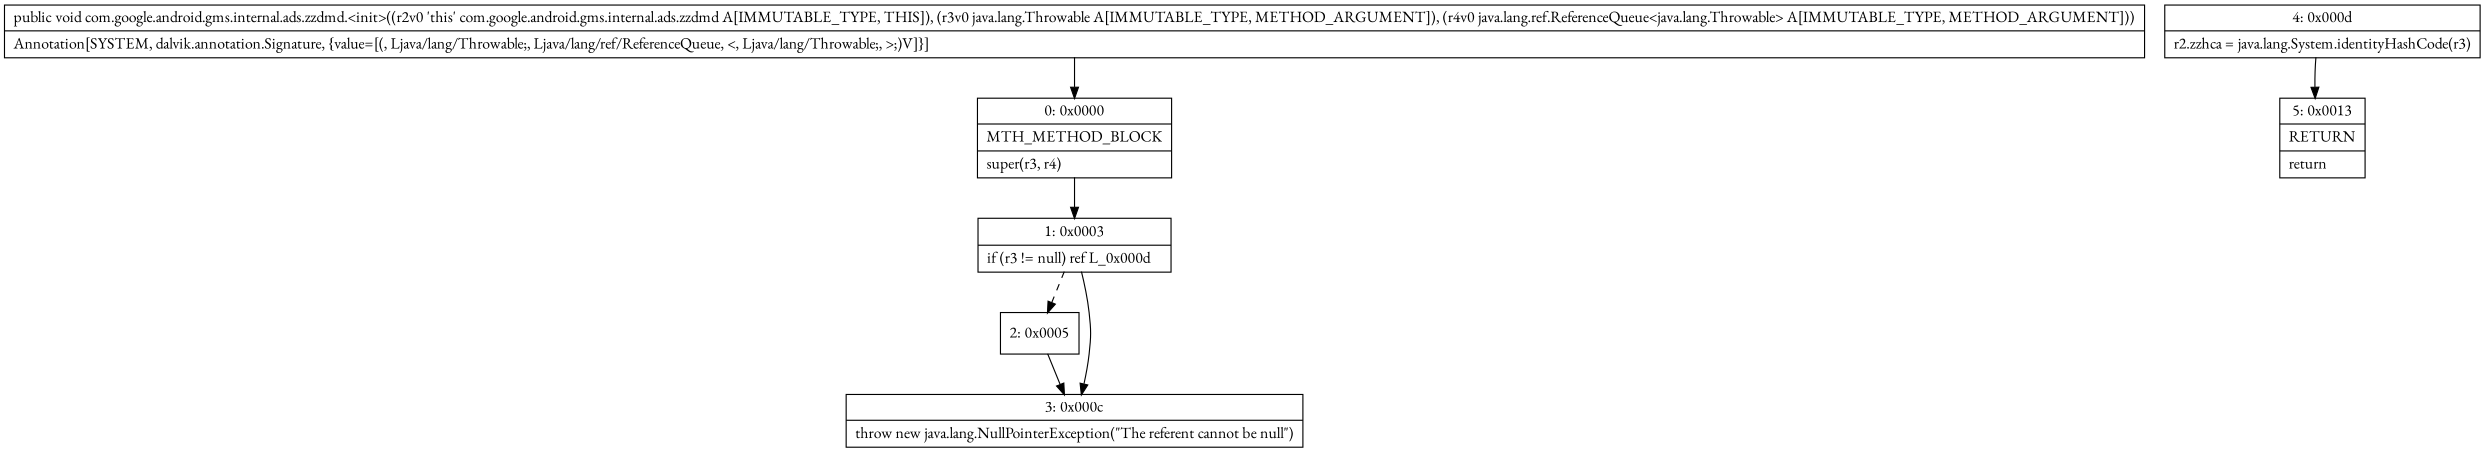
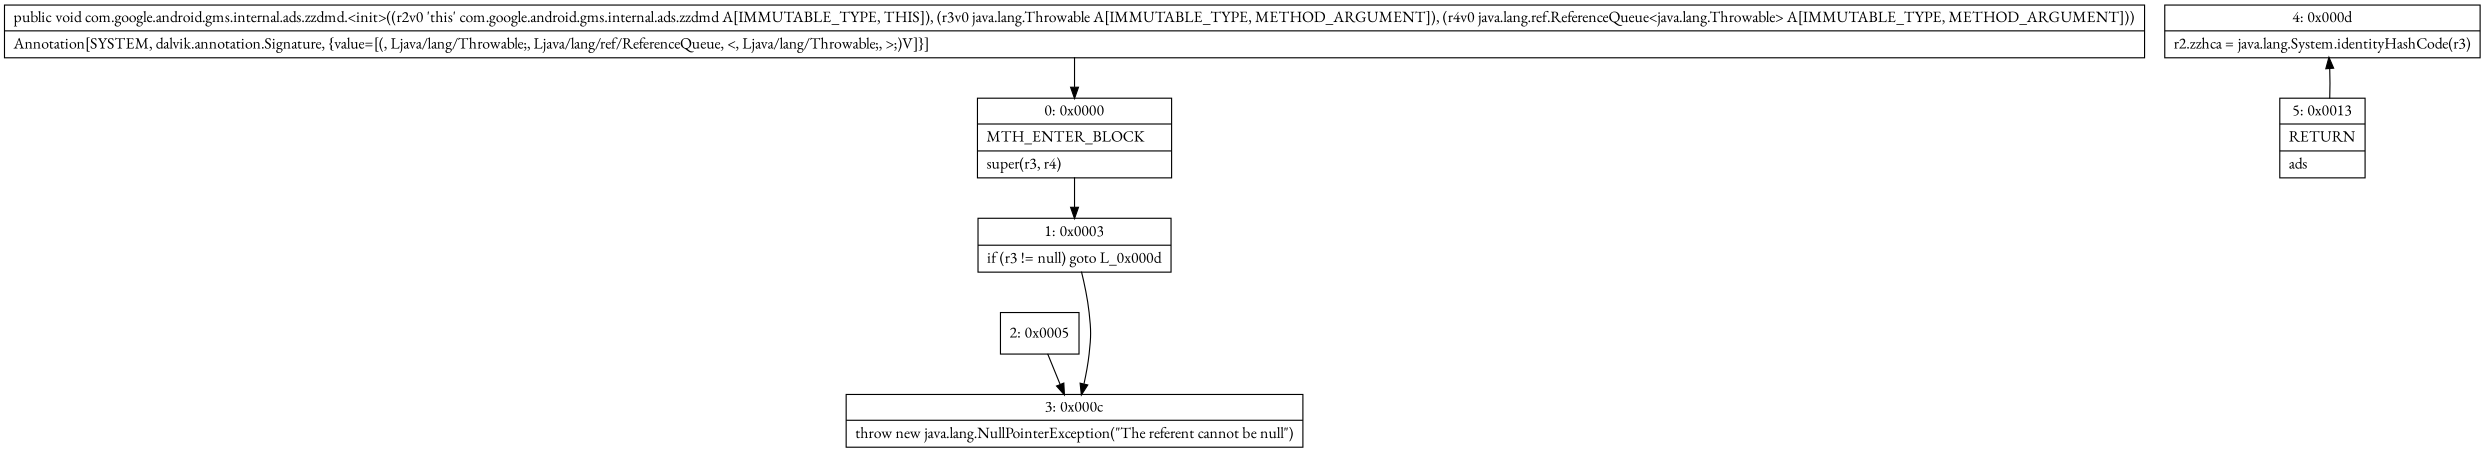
(2315, 72) -> (2330, 84)
(1075, 137) -> (1066, 137)
(2308, 164) -> (2298, 164)
(1069, 258) -> (1075, 258)
(1058, 287) -> none
